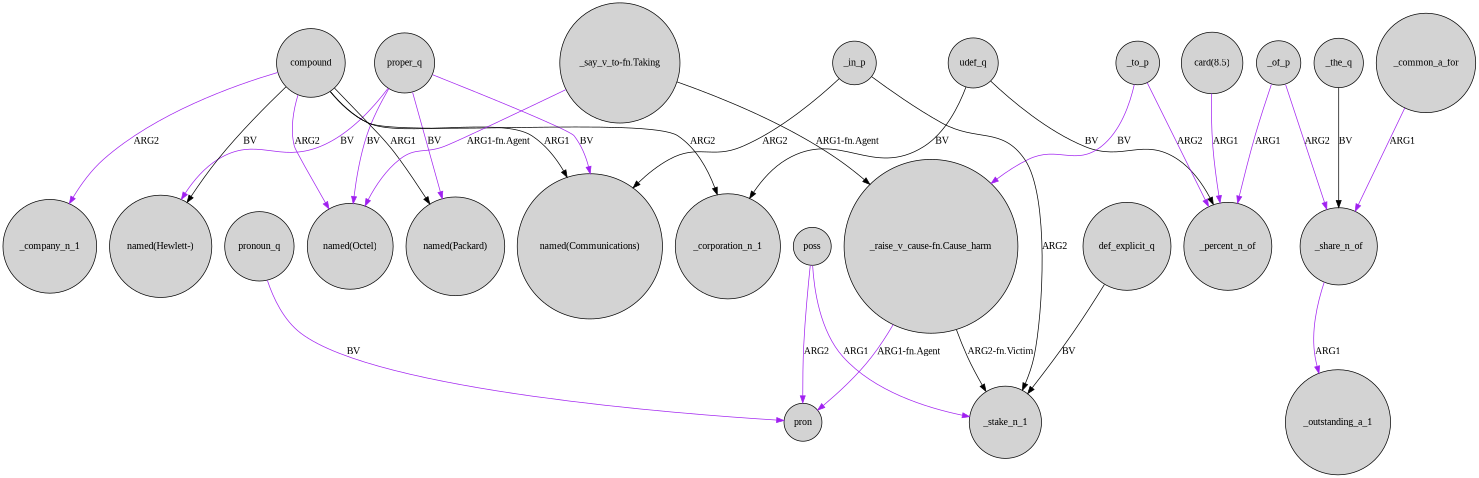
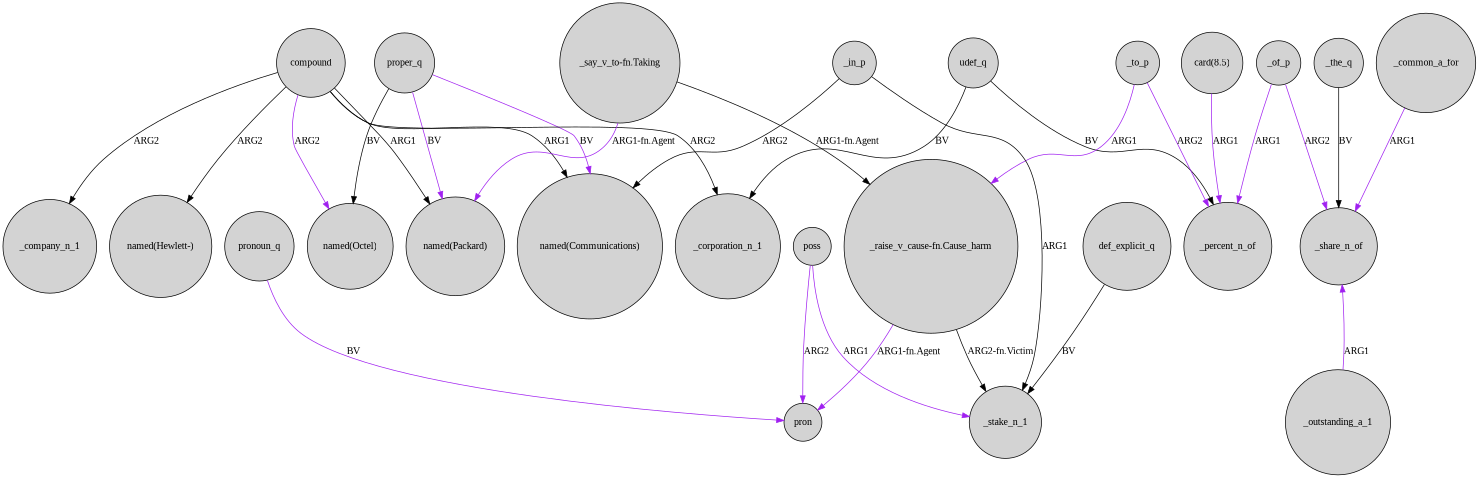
(164, 118) -> (164, 118)
(461, 139) -> (544, 153)
(250, 141) -> (250, 141)
(365, 141) -> (365, 141)
(1124, 141) -> (1124, 141)
(290, 152) -> none
(1055, 246) -> (1055, 246)
(1315, 324) -> (1344, 331)
